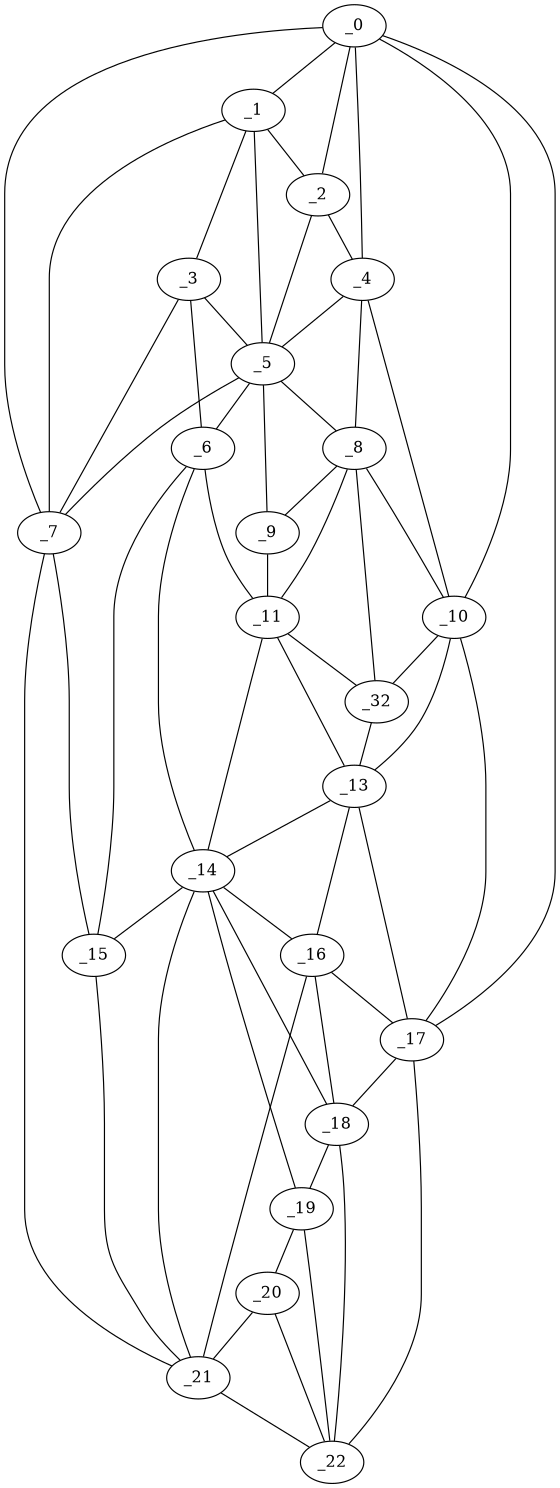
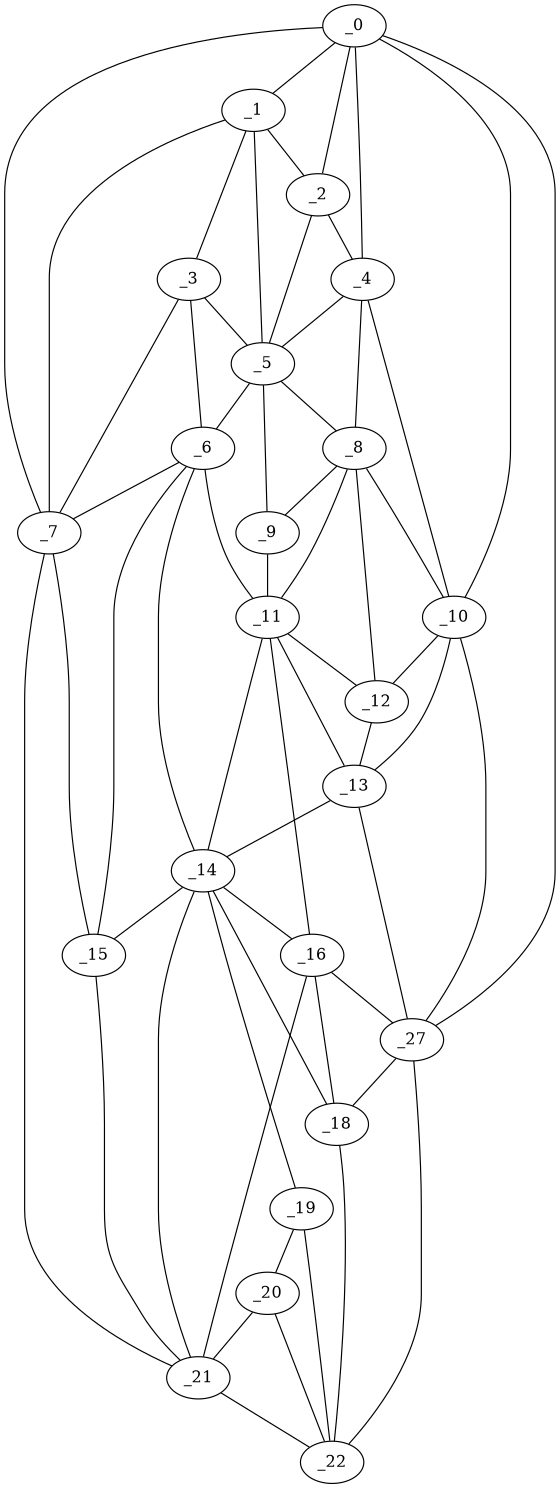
(146, 439) -> (126, 491)
(377, 702) -> (377, 702)
(333, 871) -> (290, 786)
(412, 1040) -> (412, 1040)
(319, 1167) -> none
